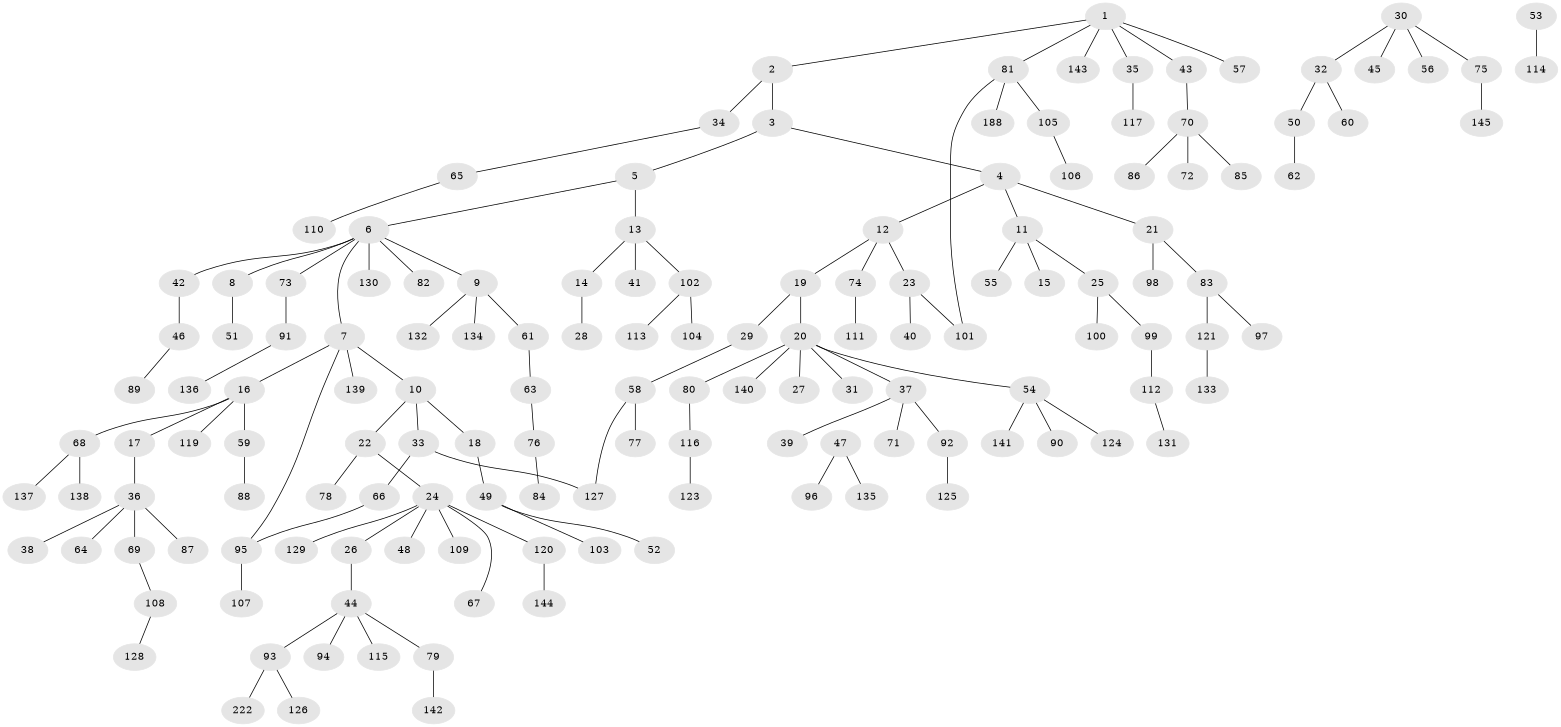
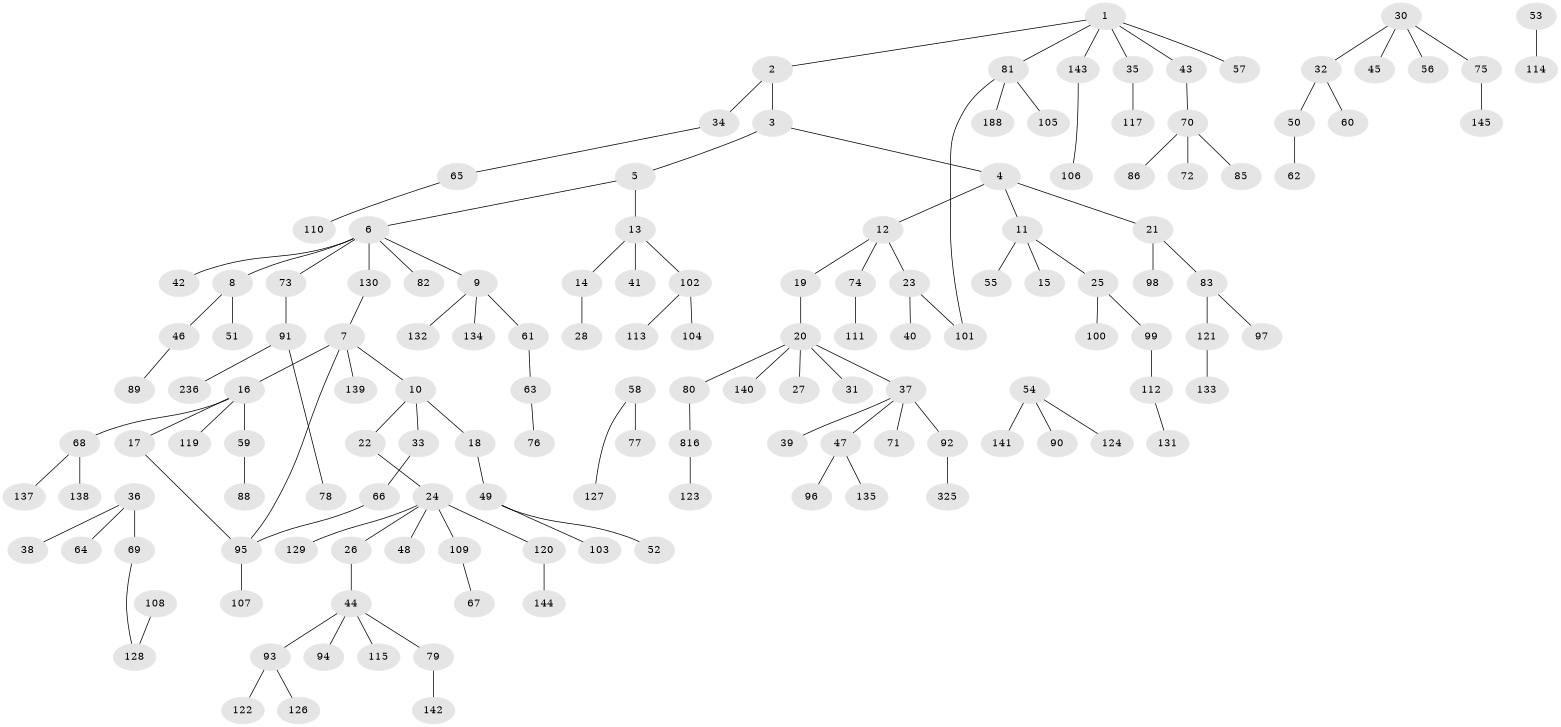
(1060, 150) -> (1077, 123)
(339, 280) -> (357, 310)
(179, 310) -> (206, 310)
(747, 337) -> none
(912, 372) -> none
(190, 390) -> (190, 390)
none -> (873, 417)
(690, 444) -> (690, 444)
(135, 470) -> (188, 497)
(346, 470) -> (306, 417)
(506, 470) -> none
(540, 497) -> none
(948, 497) -> (948, 497)
(489, 540) -> (467, 577)
(188, 550) -> none
(145, 577) -> (126, 604)
(243, 711) -> (243, 711)
